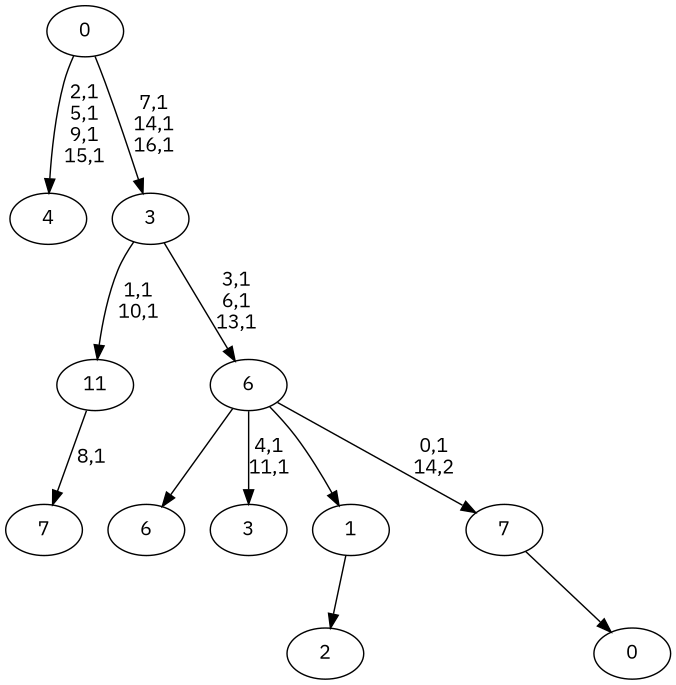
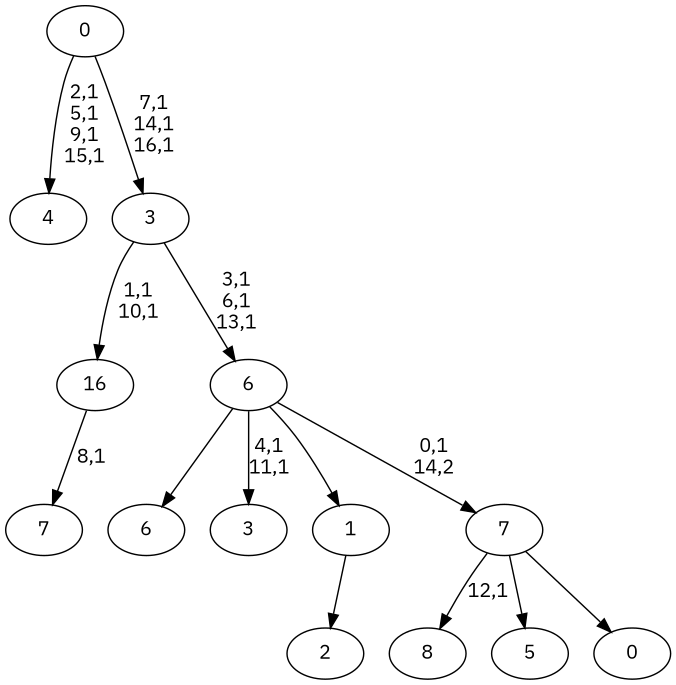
(95, 385) -> (95, 385)
none -> (428, 654)
none -> (530, 654)
